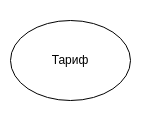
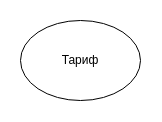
(71, 61) -> (81, 61)
